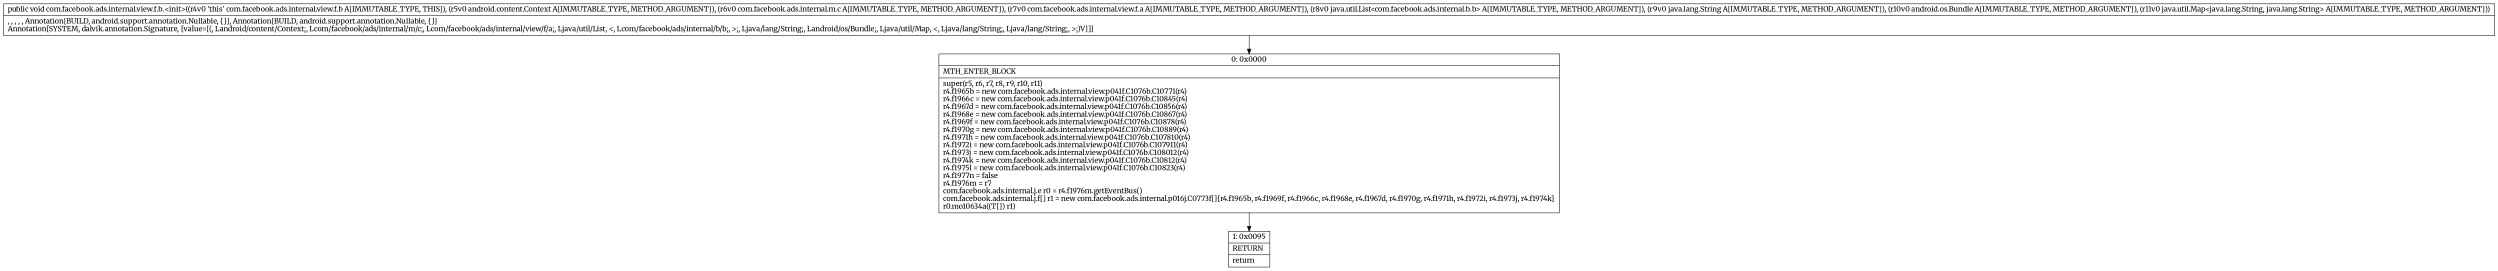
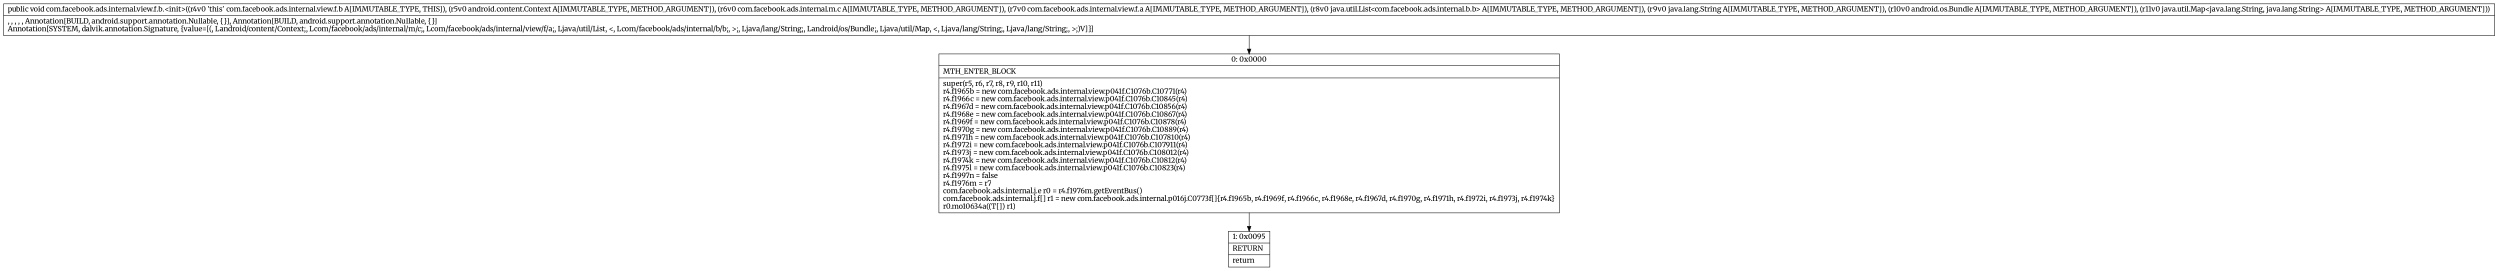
(971, 176) -> (971, 176)
